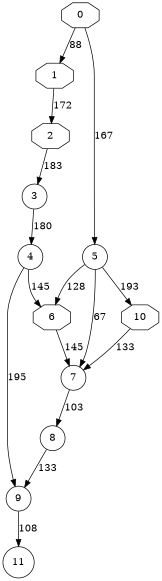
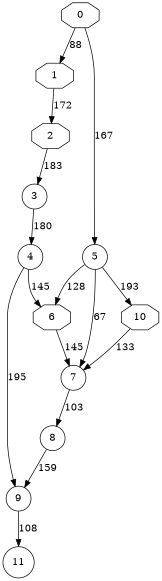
(48, 468) -> (48, 468)
